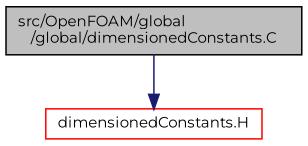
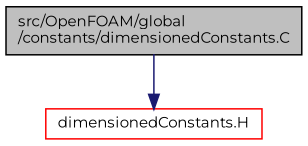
(154, 31) -> (154, 31)
